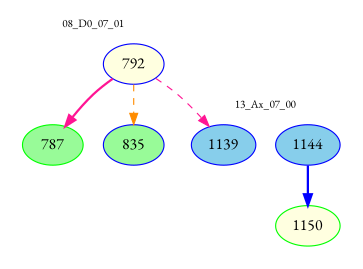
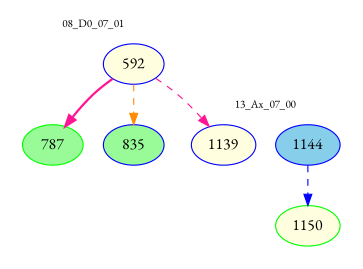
(134, 64) -> (134, 64)
(224, 145) -> (224, 145)
(308, 180) -> (308, 180)
